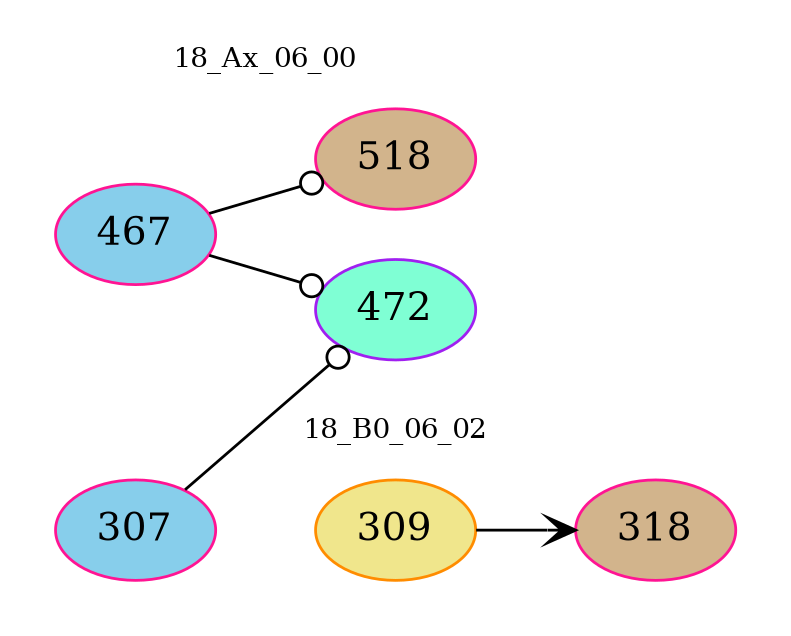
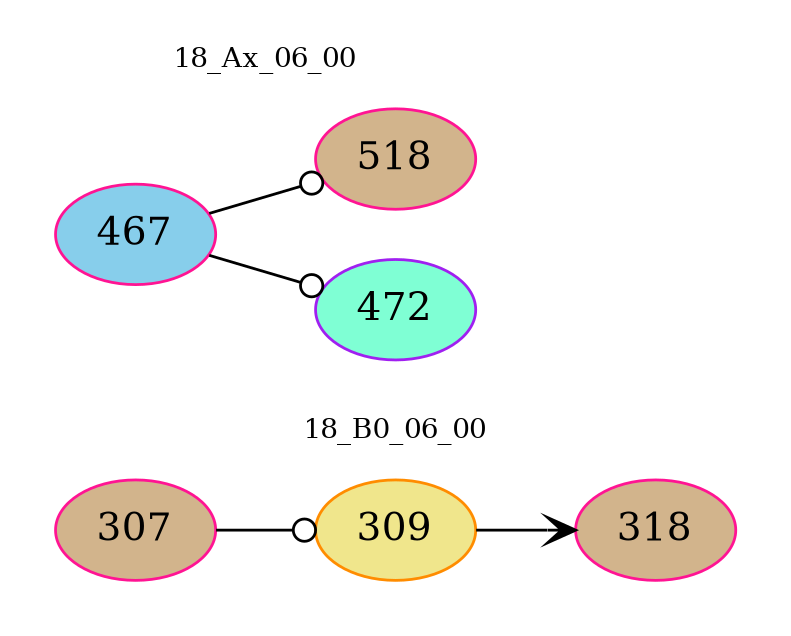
(257, 427) -> (254, 530)
(396, 431) -> (396, 431)
(136, 530) -> (136, 530)
